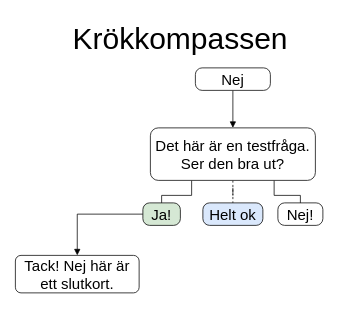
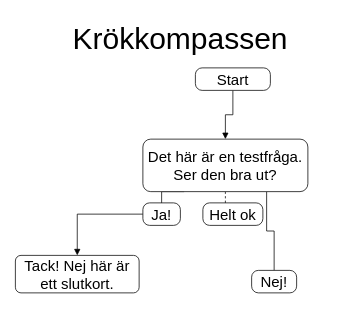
(233, 79) -> (233, 79)
(233, 154) -> (225, 165)
(162, 214) -> (162, 214)
(233, 214) -> (233, 214)
(300, 214) -> (274, 282)
